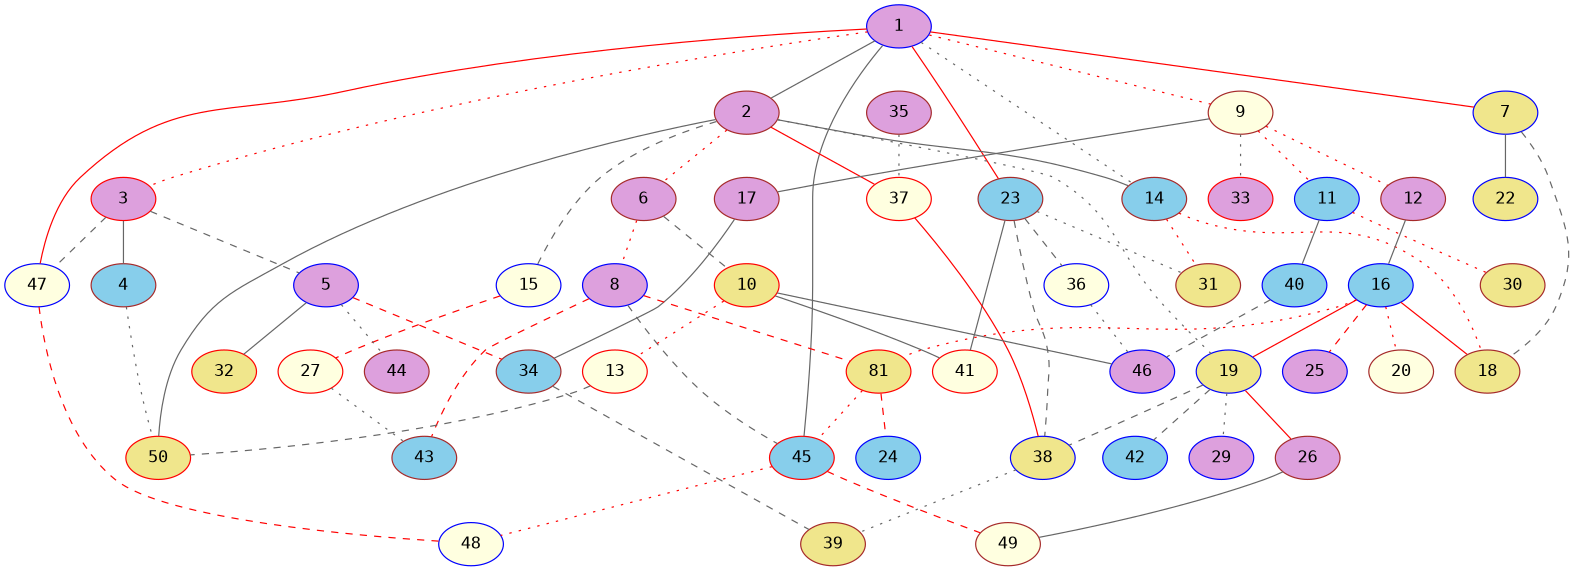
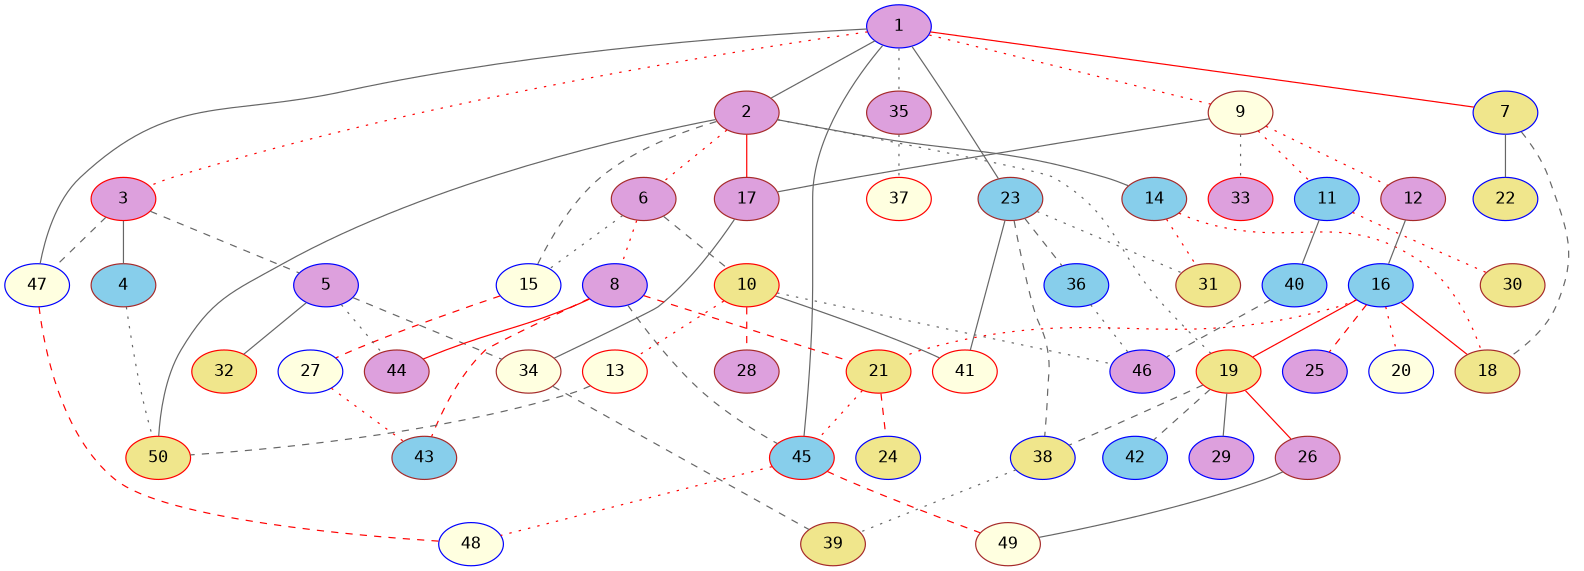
(416, 77) -> (416, 77)
(956, 112) -> (956, 112)
(1027, 113) -> (899, 70)
(828, 159) -> (747, 156)
none -> (586, 242)
(1076, 285) -> (1076, 285)
(991, 319) -> none
(944, 328) -> (944, 328)
(431, 330) -> (431, 330)
none -> (507, 330)
(310, 372) -> (310, 372)
(529, 372) -> (529, 372)
none -> (747, 372)
(879, 372) -> (879, 372)
(1229, 372) -> (1229, 372)
(1401, 372) -> (1401, 372)
(367, 415) -> (367, 415)
(1225, 415) -> (1225, 415)
(888, 458) -> (888, 458)
